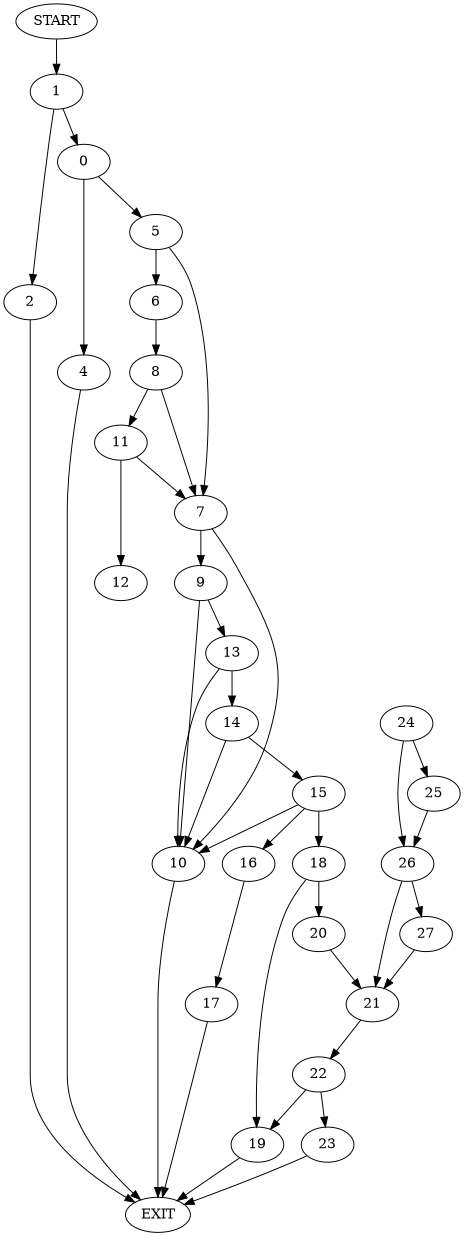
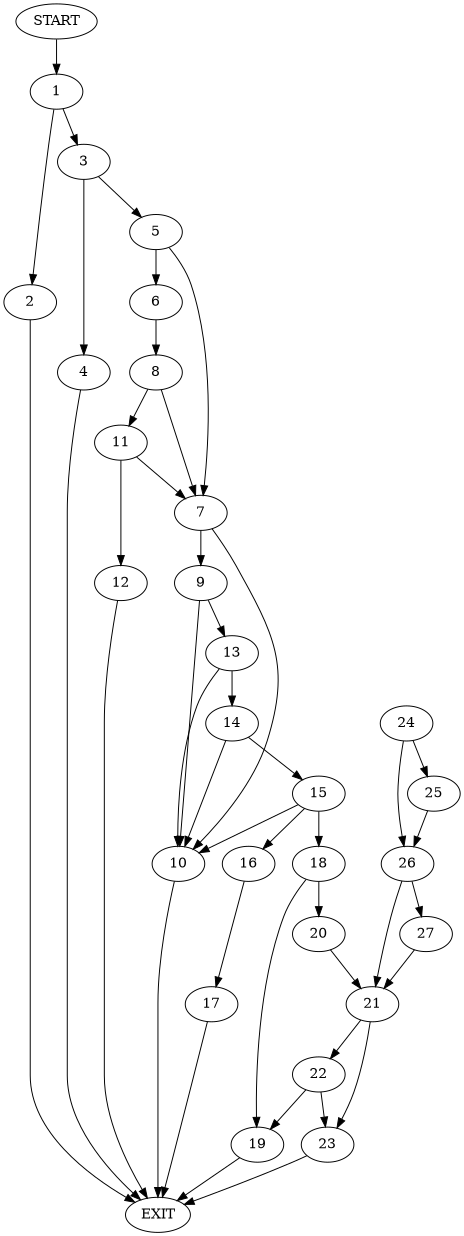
(84, 162) -> (84, 162)
none -> (104, 898)
none -> (360, 1072)
